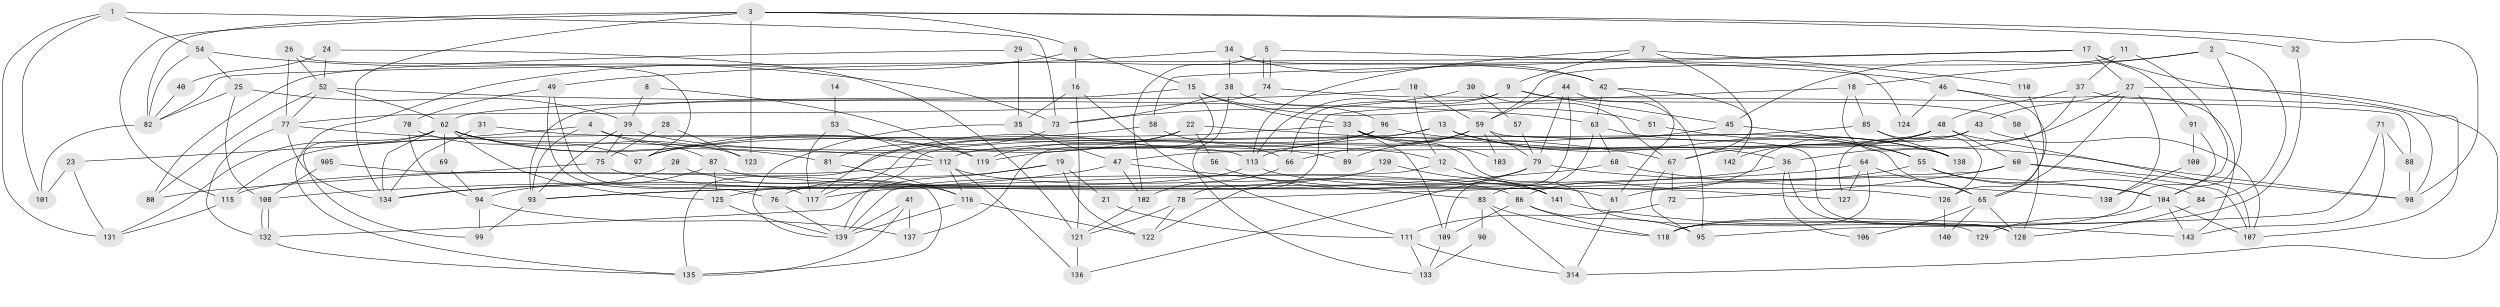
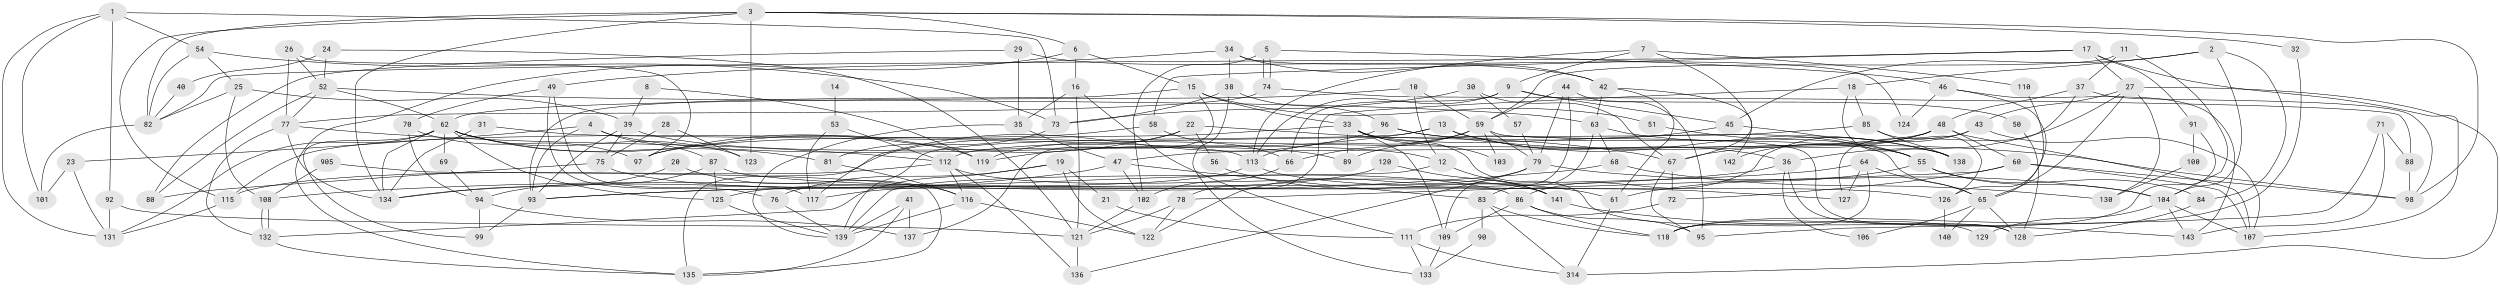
(1094, 139) -> (1654, 140)
none -> (110, 200)
